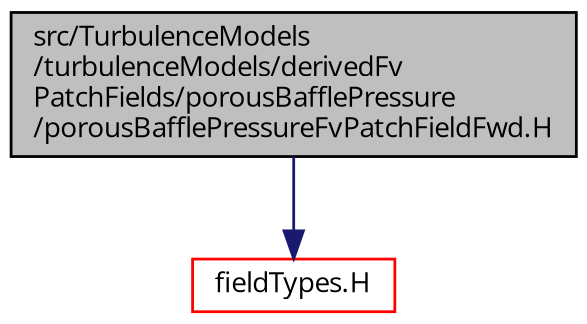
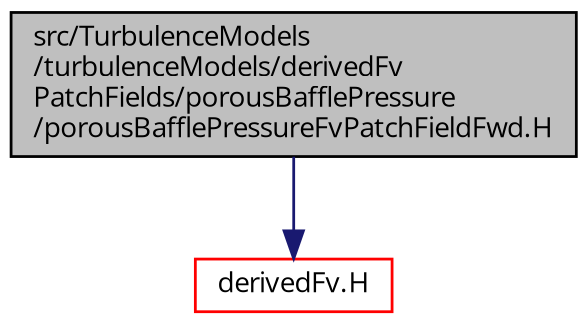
(294, 285) -> (294, 285)
